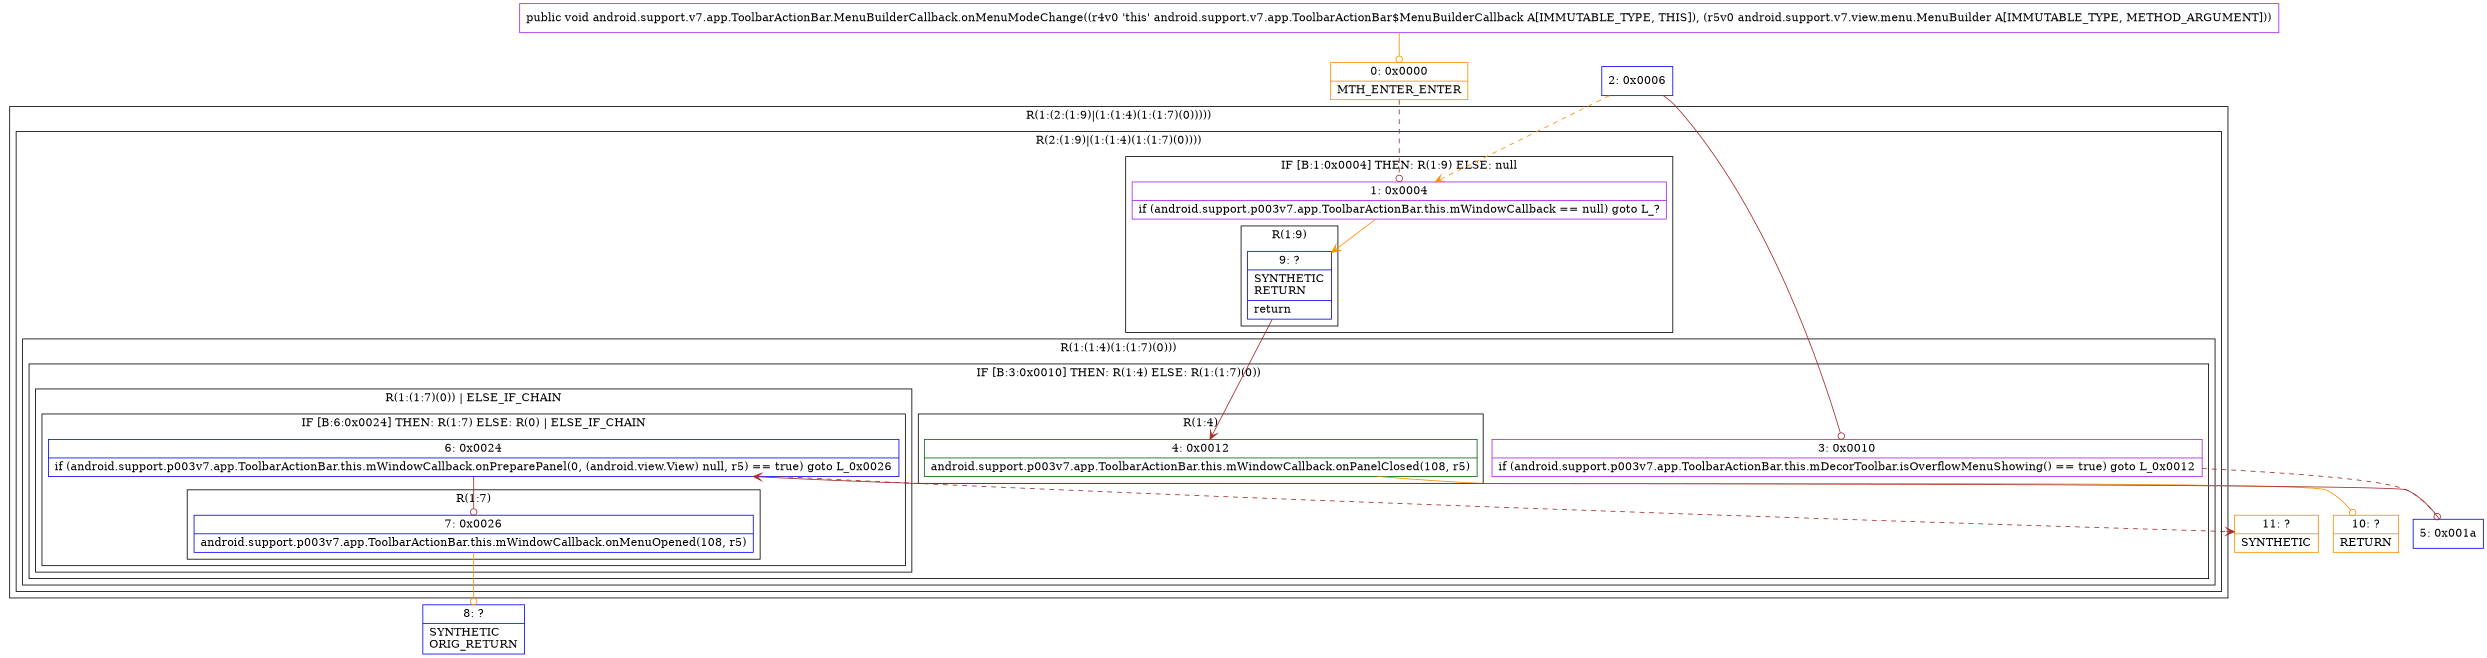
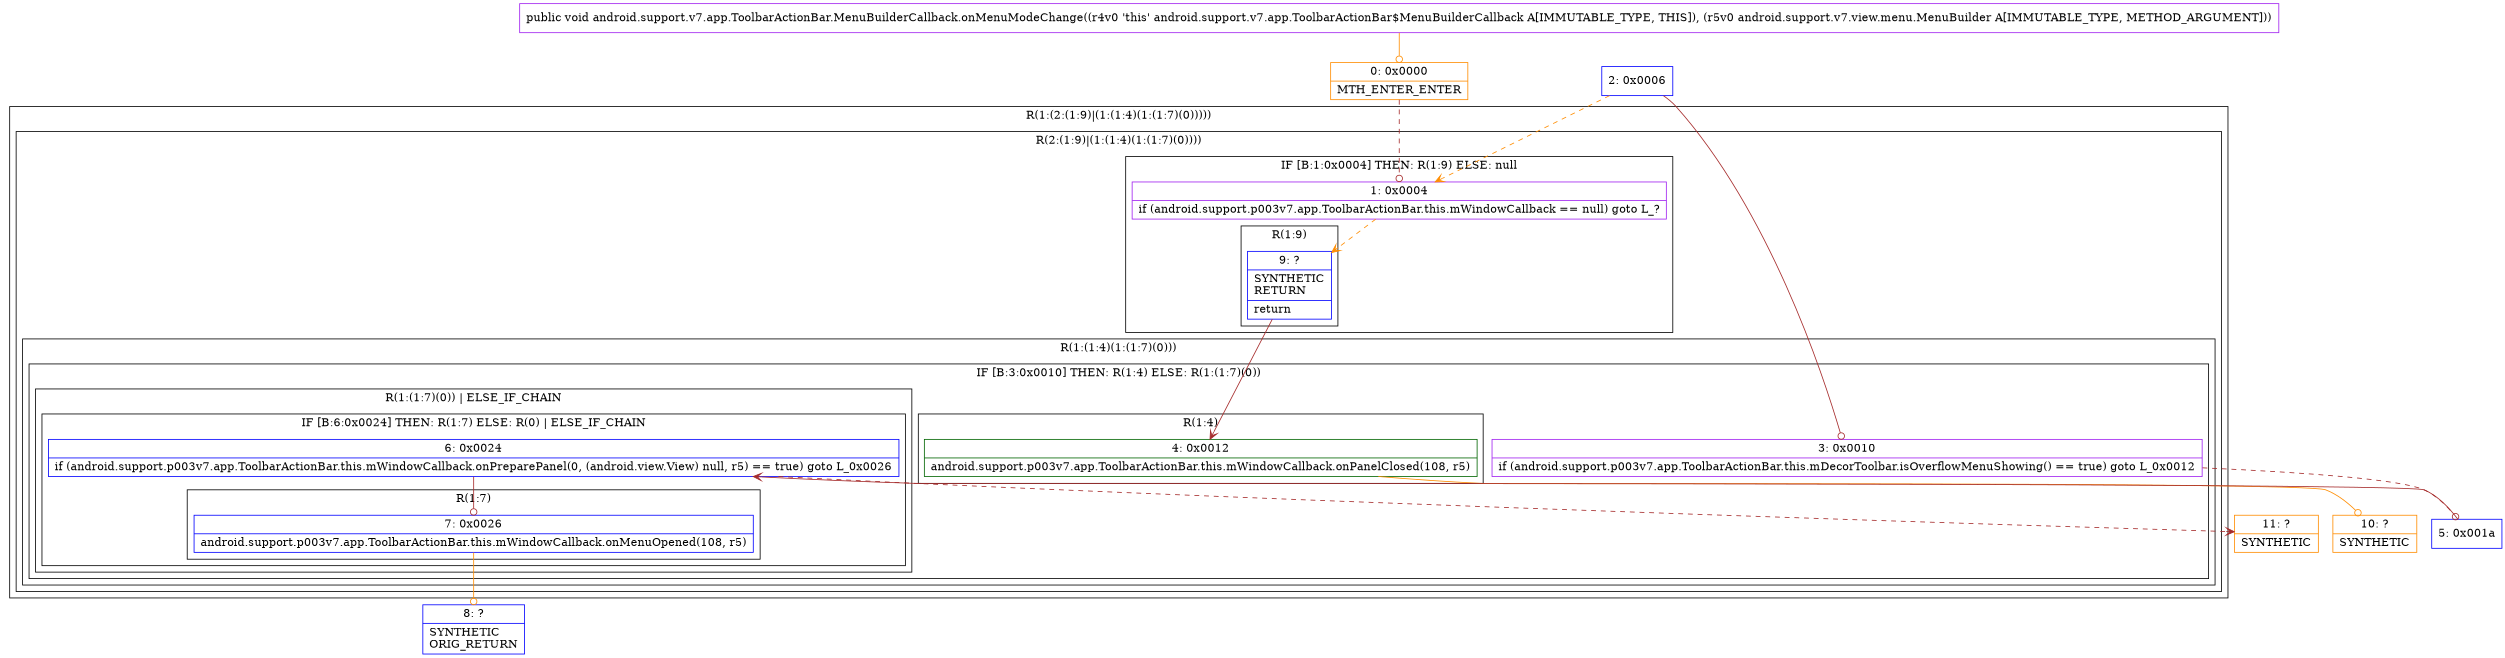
(1357, 233) -> (1357, 233)
(2366, 543) -> (2375, 543)
